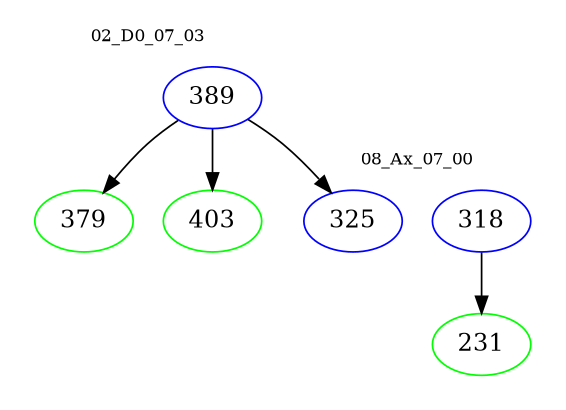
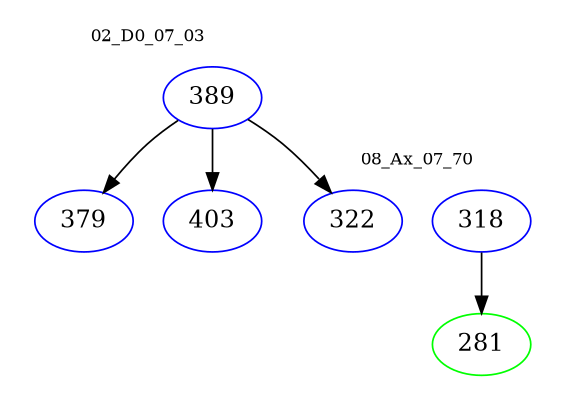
(417, 160) -> (417, 160)
(84, 221) -> (84, 221)
(213, 221) -> (213, 221)
(353, 221) -> (353, 221)
(482, 344) -> (482, 344)
